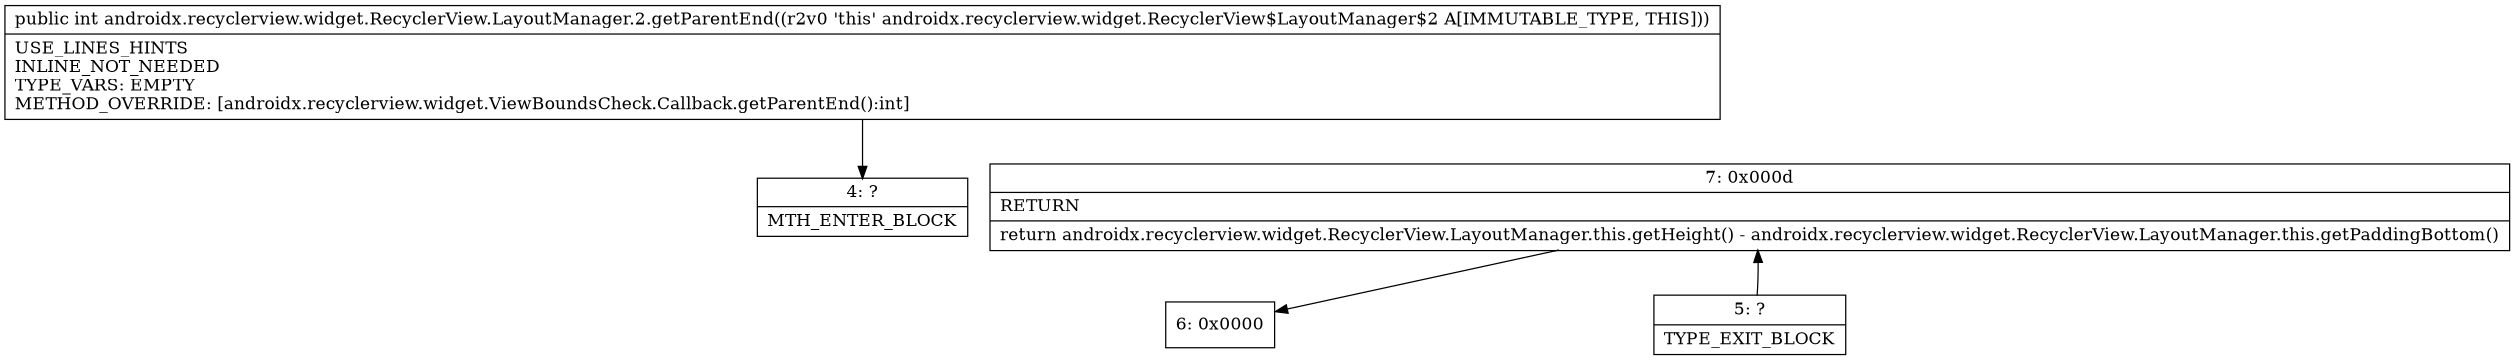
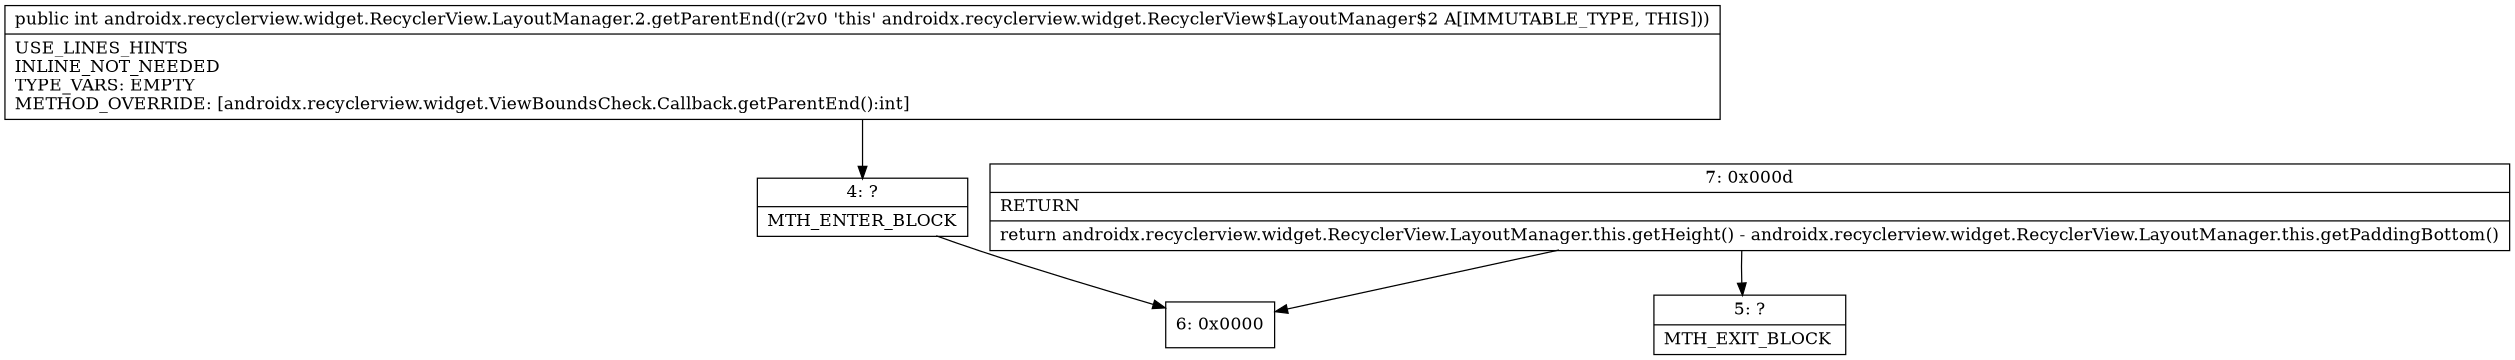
none -> (1044, 272)
(1758, 279) -> (1742, 267)
(1750, 339) -> (1748, 339)
